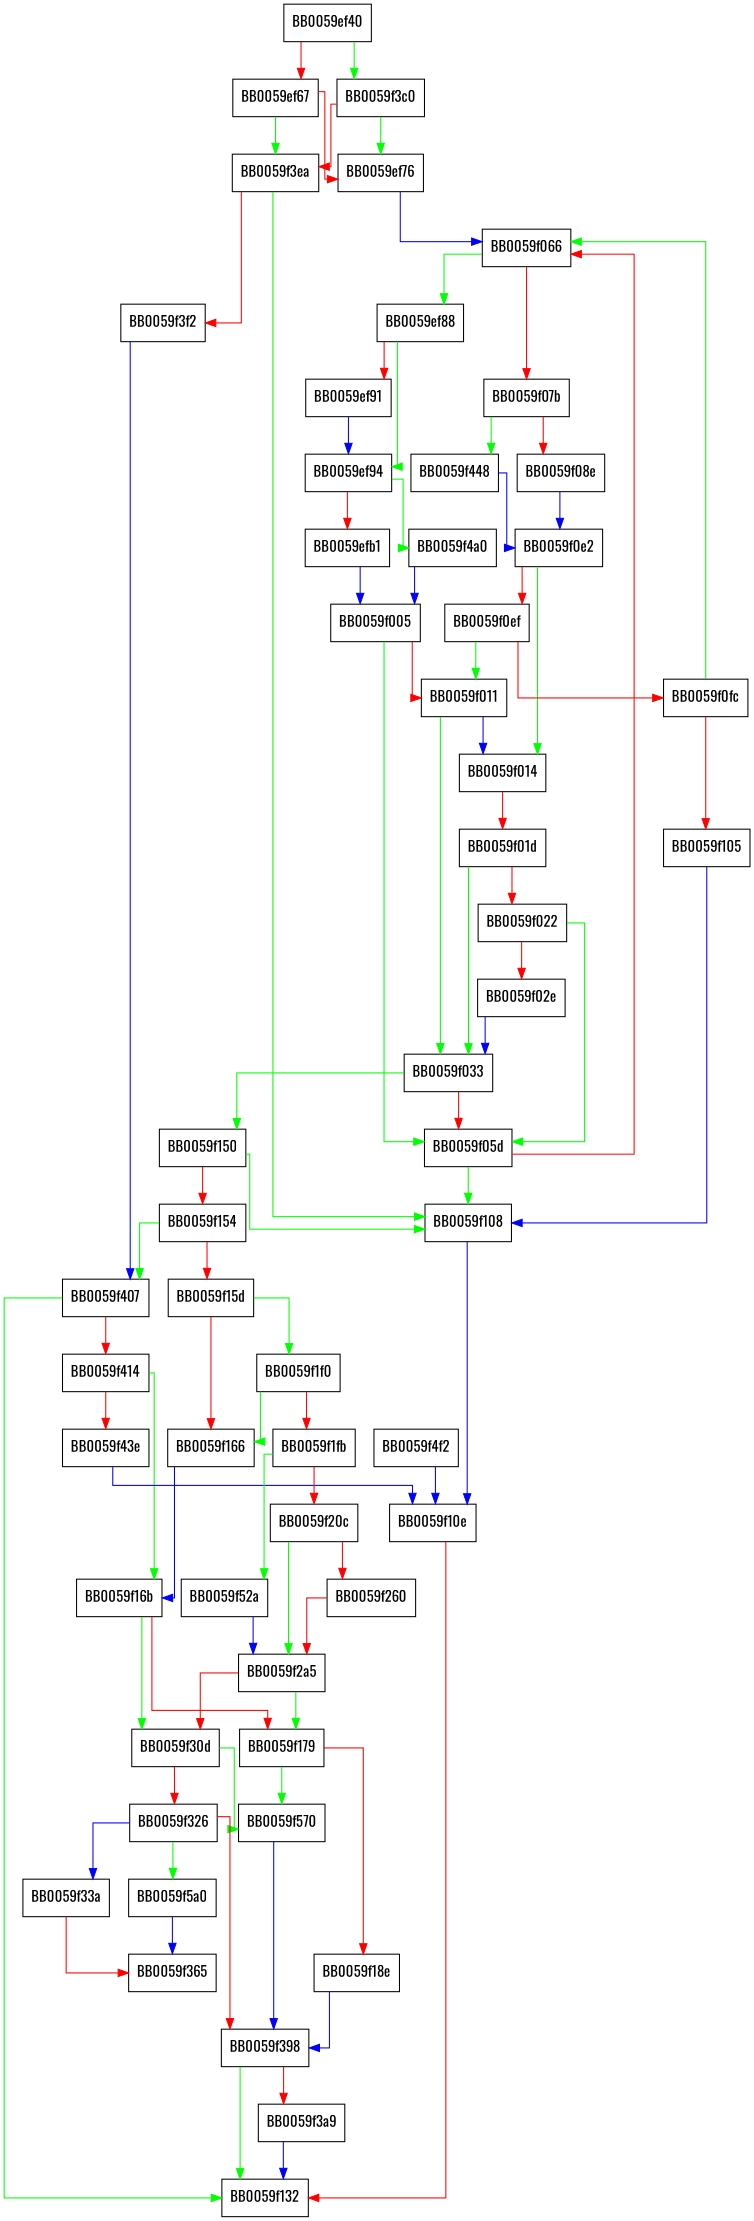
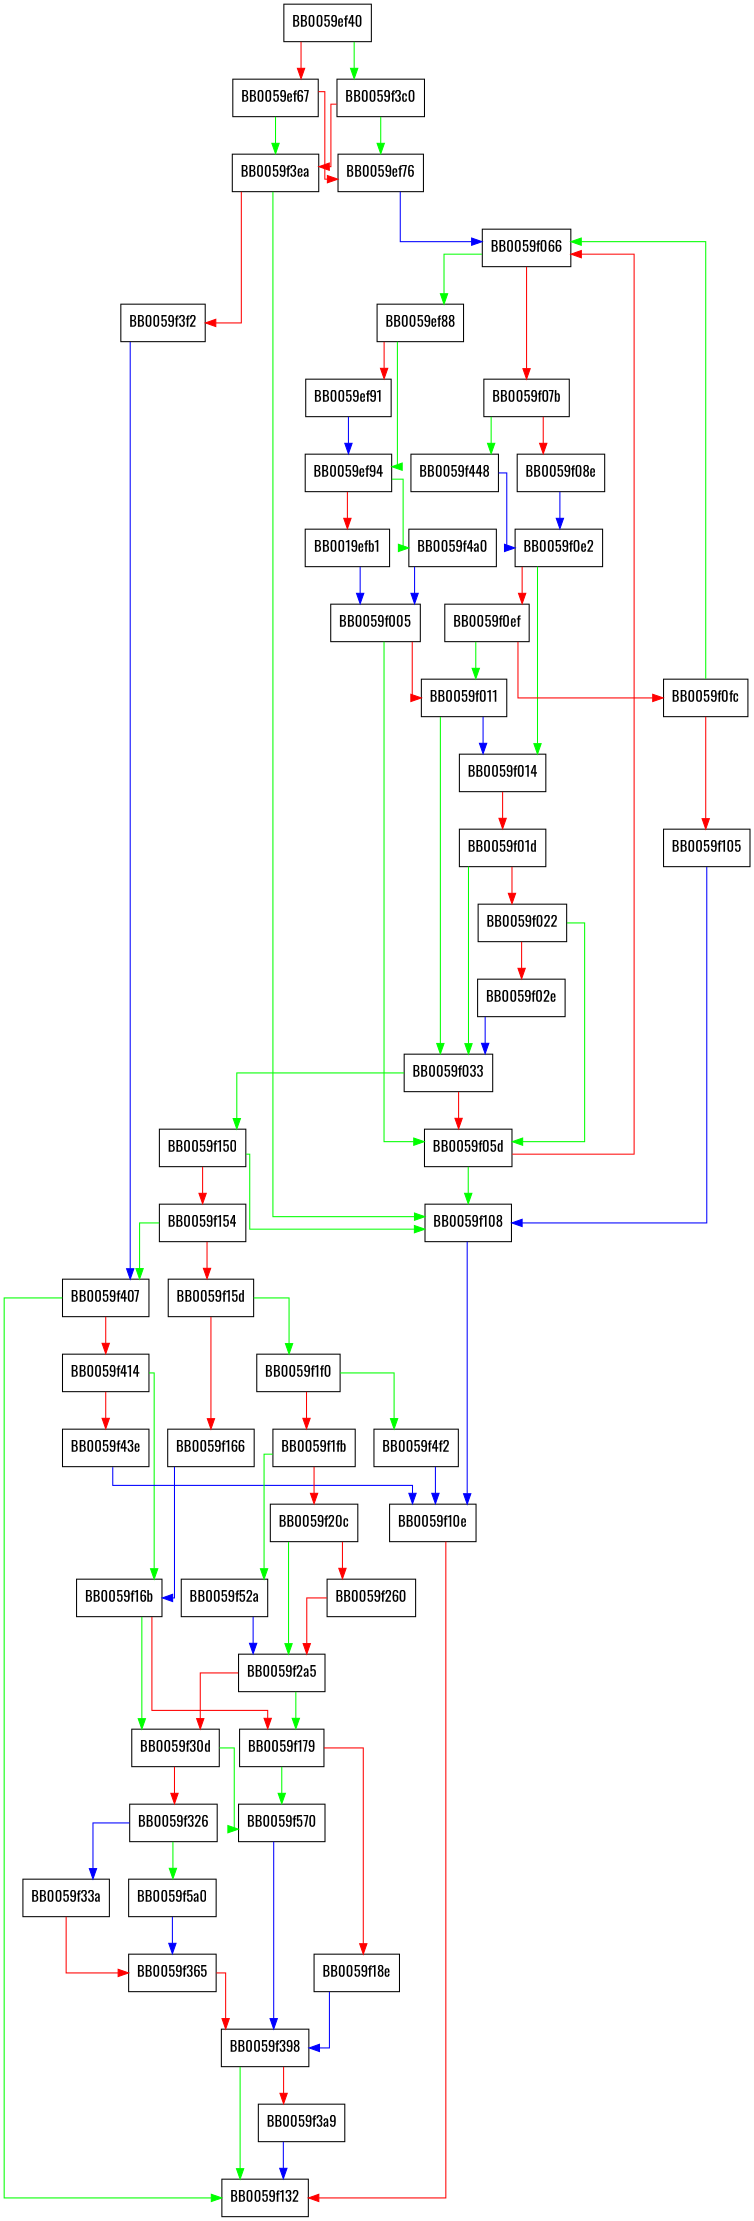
(347, 548) -> (347, 548)
(260, 1417) -> (390, 1373)
(230, 1911) -> (226, 1991)
